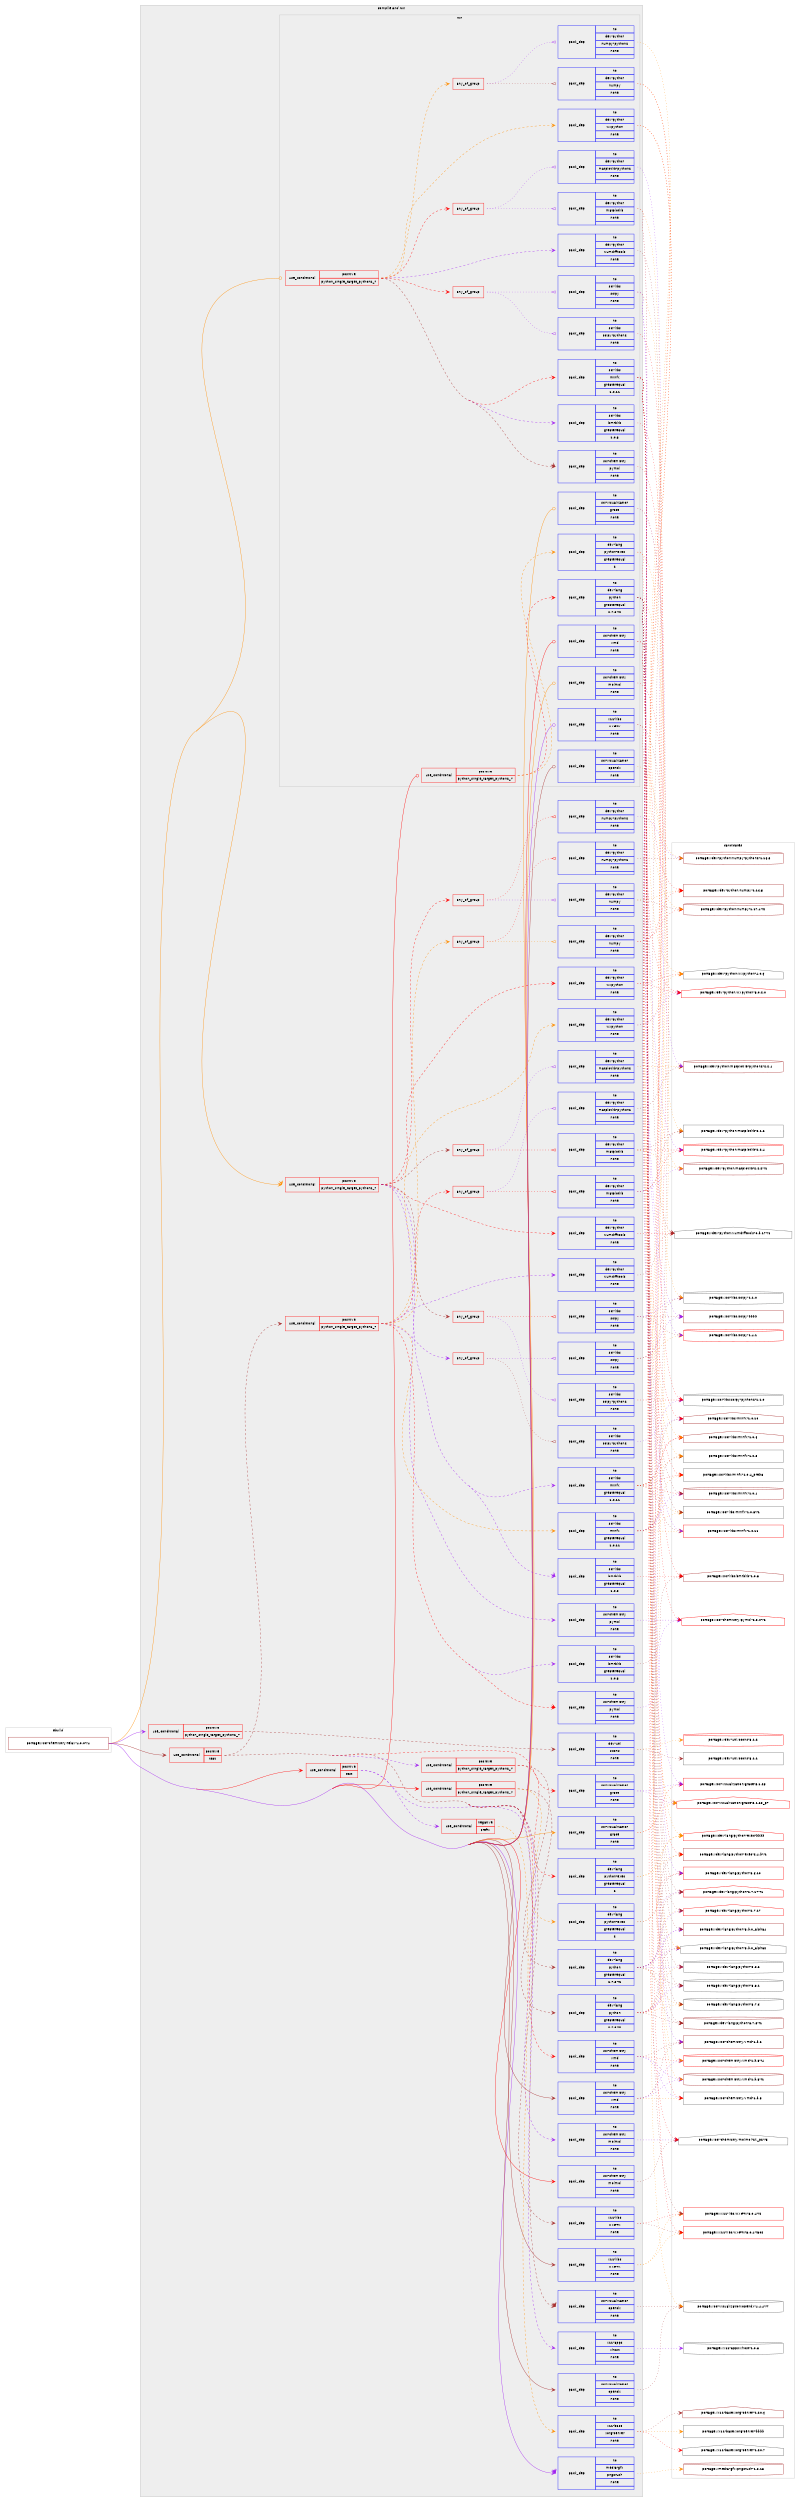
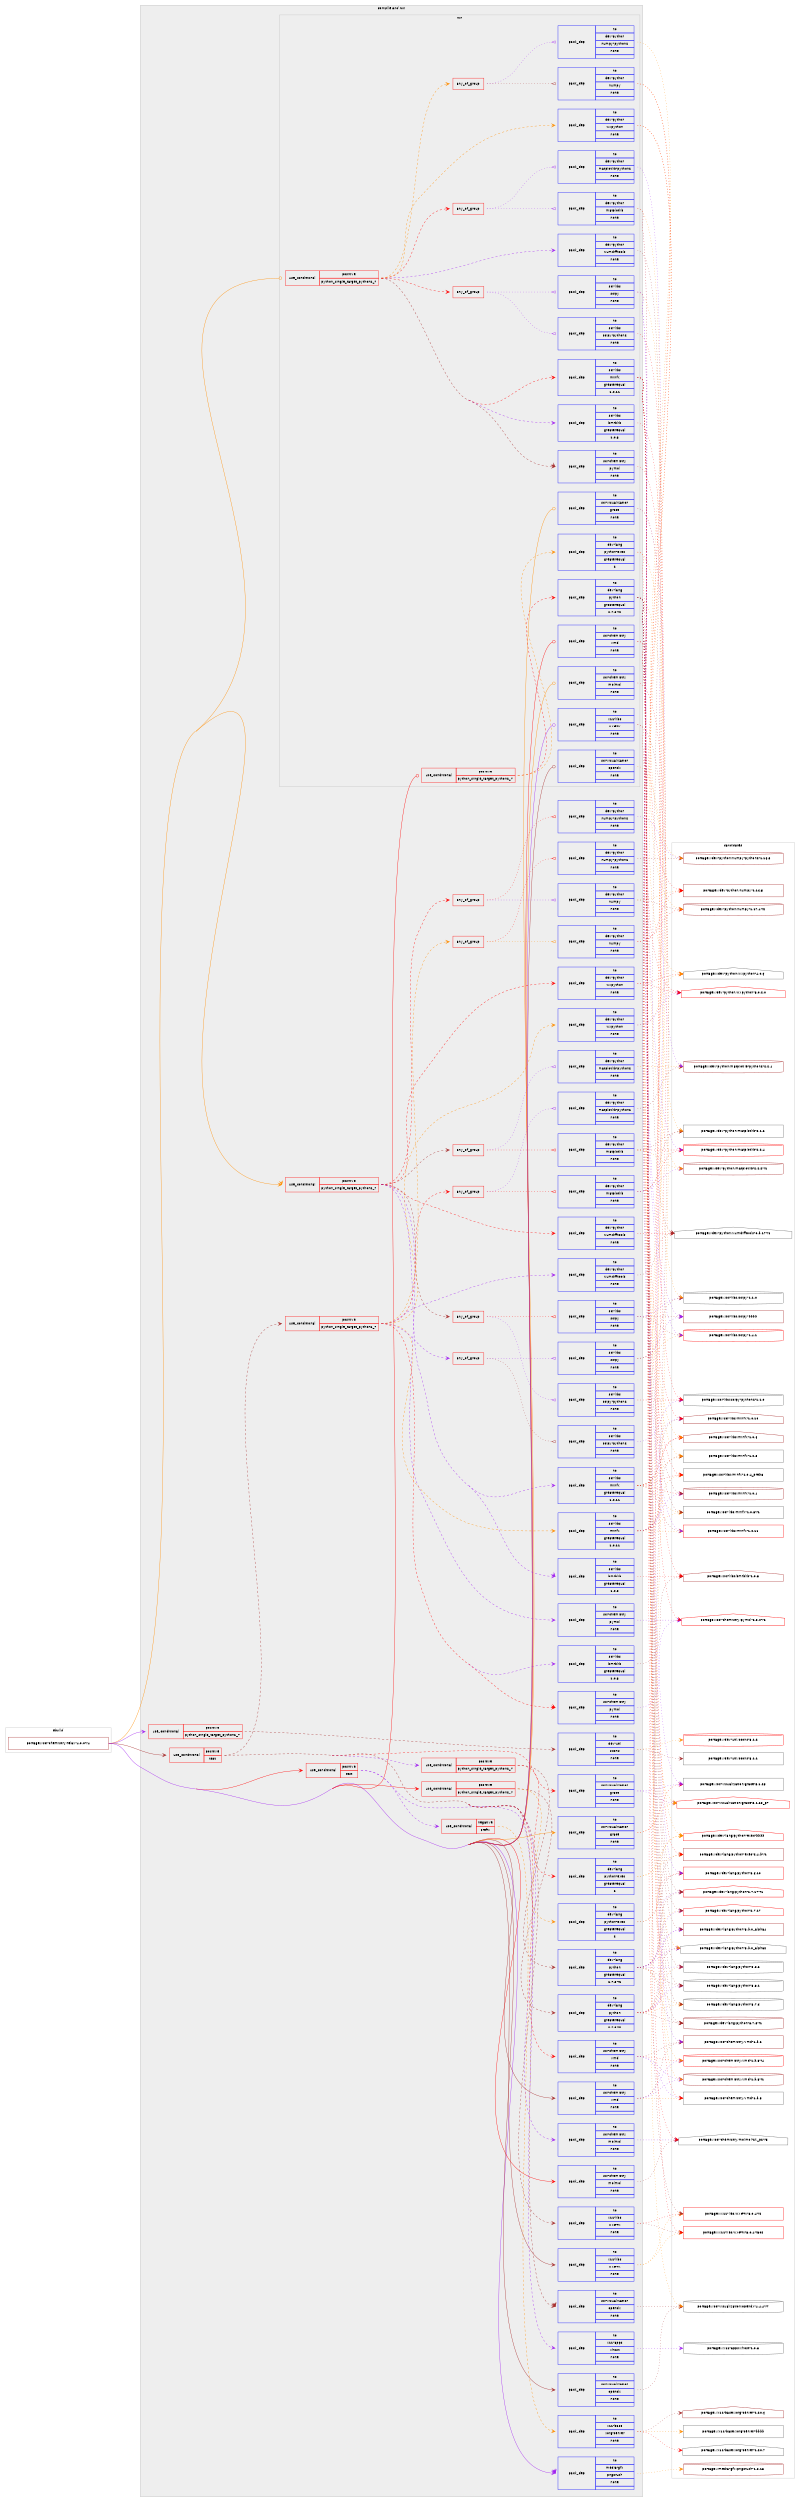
(733, 1784) -> (733, 1784)
